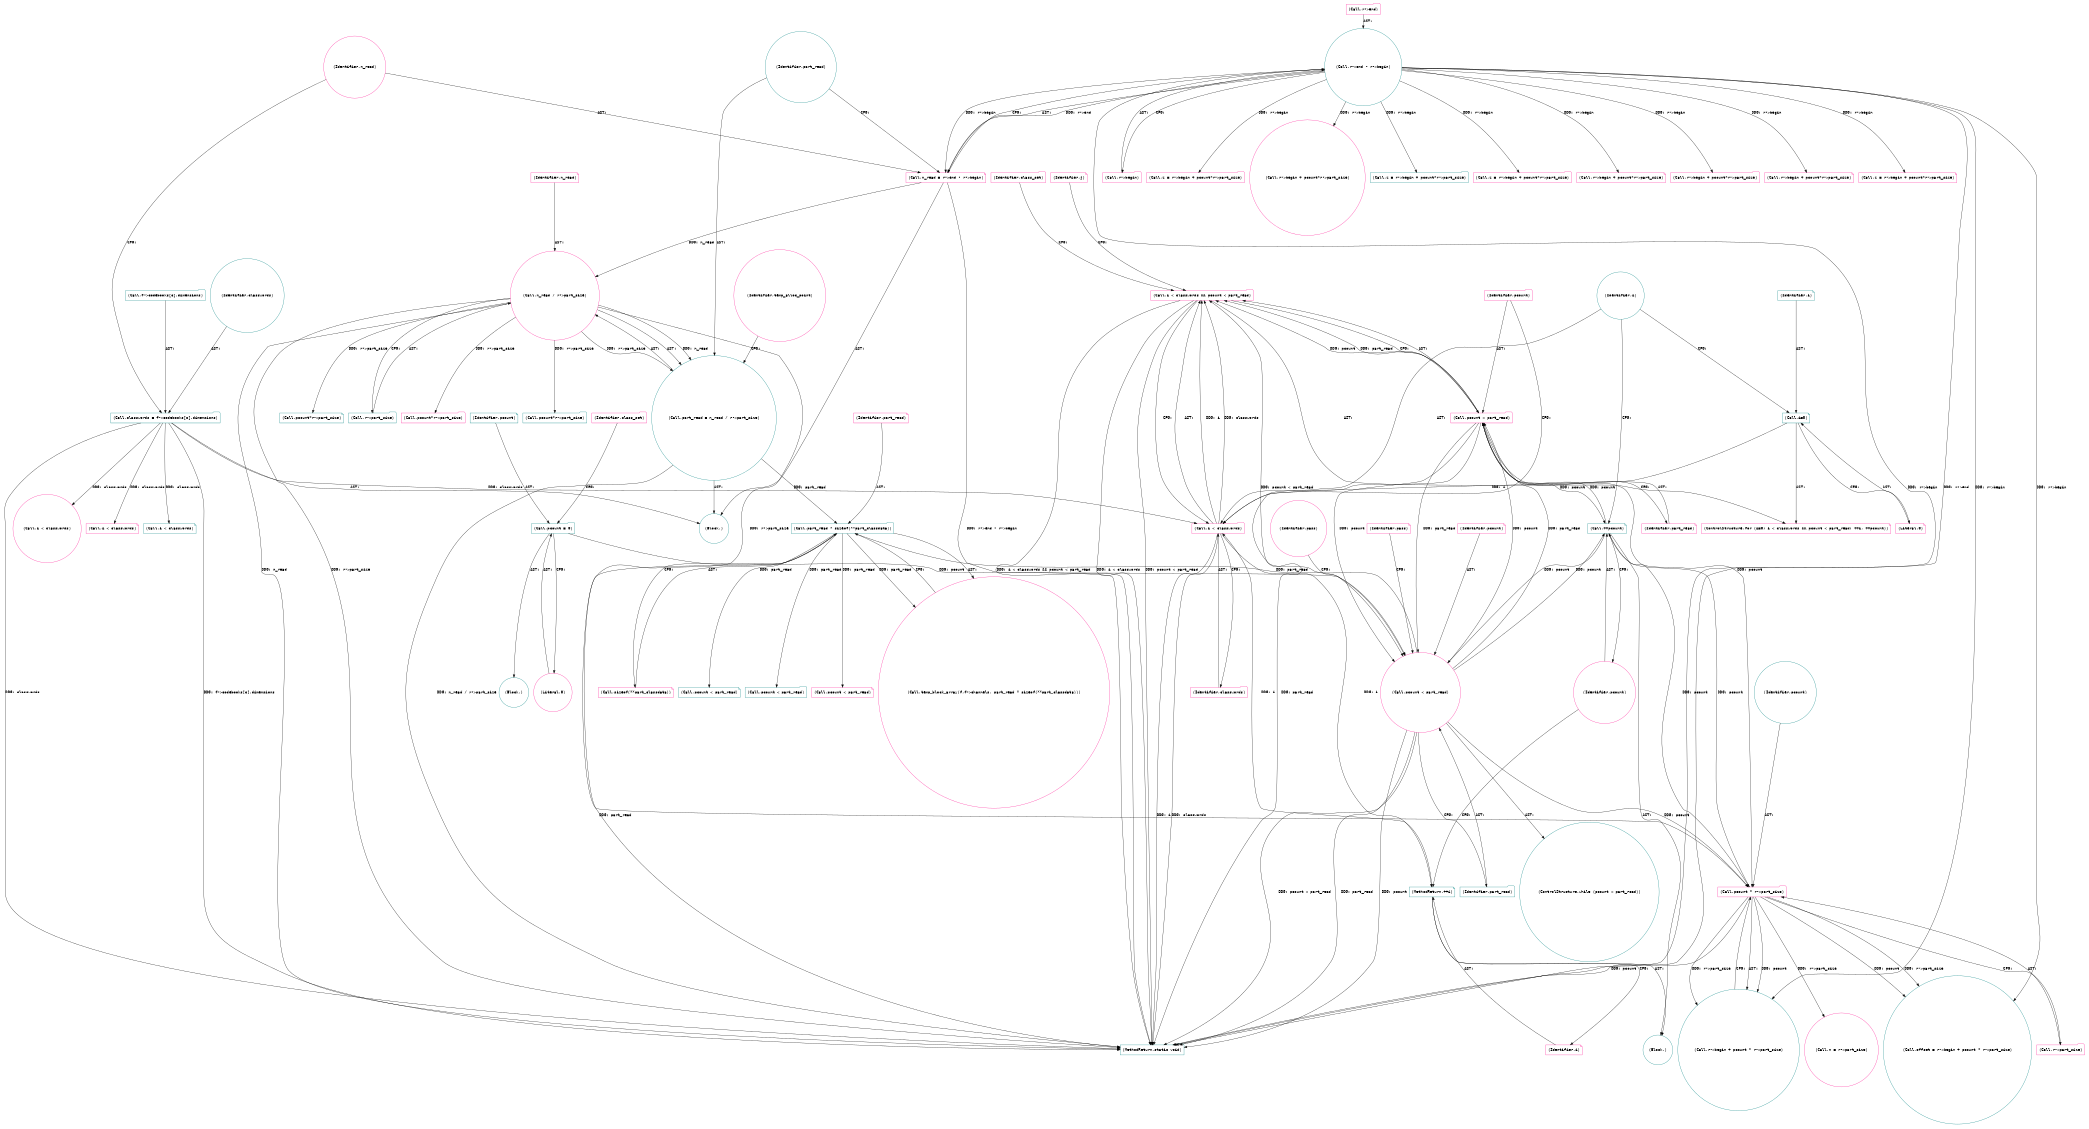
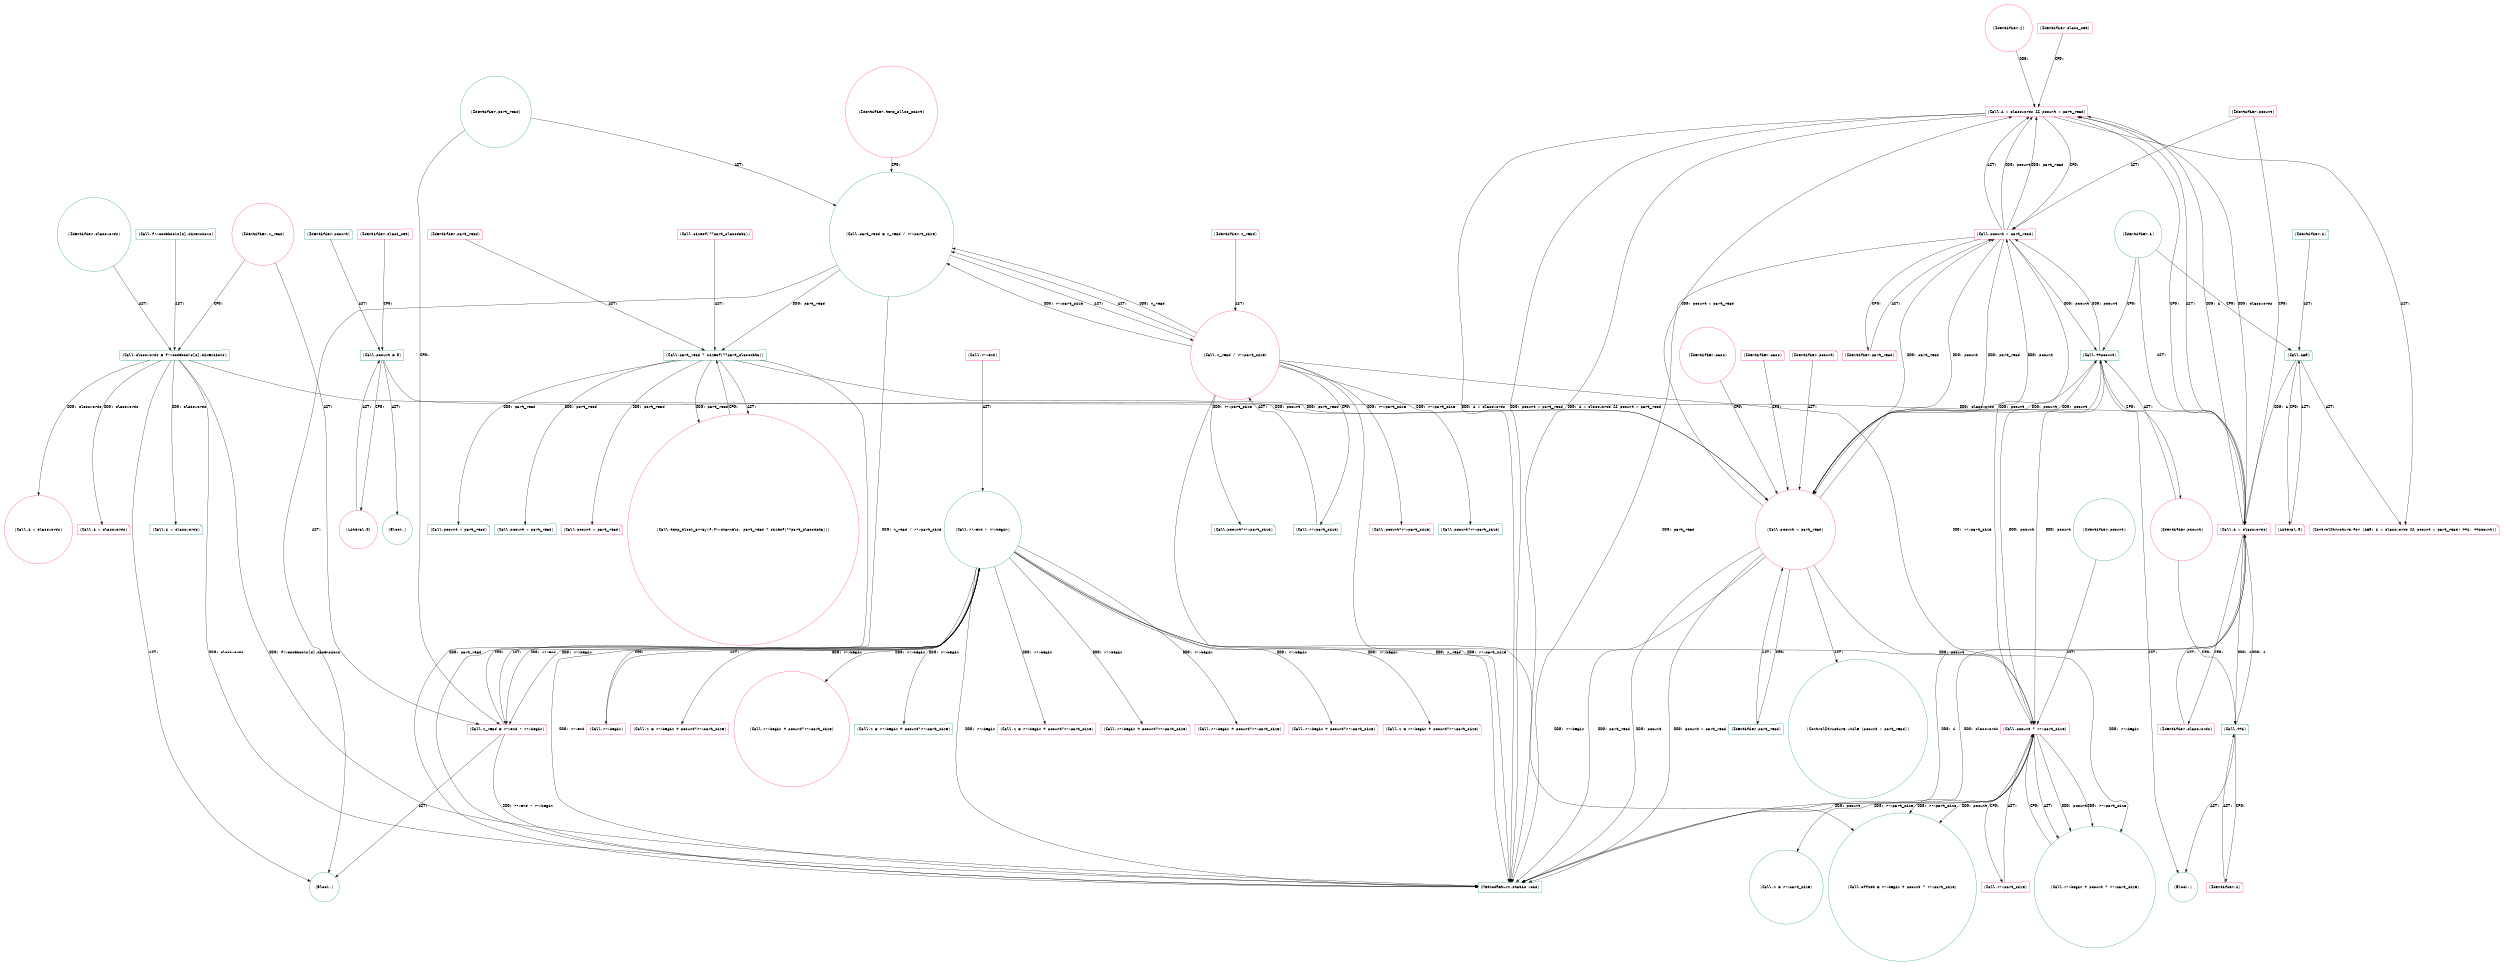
(1069, 178) -> (2009, 28)
(757, 220) -> none
(1104, 243) -> (2025, 59)
(684, 564) -> none
(1432, 892) -> (2235, 729)
(1841, 1050) -> (1786, 887)
